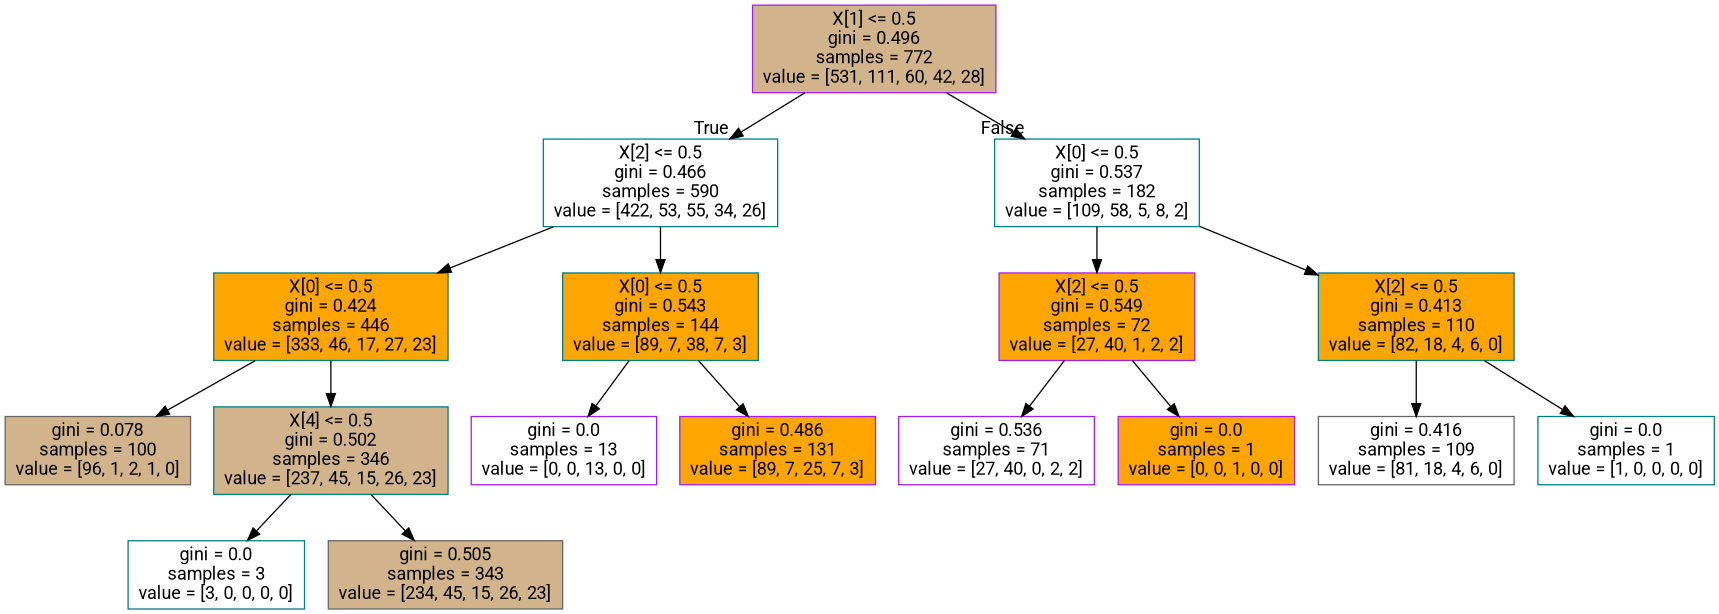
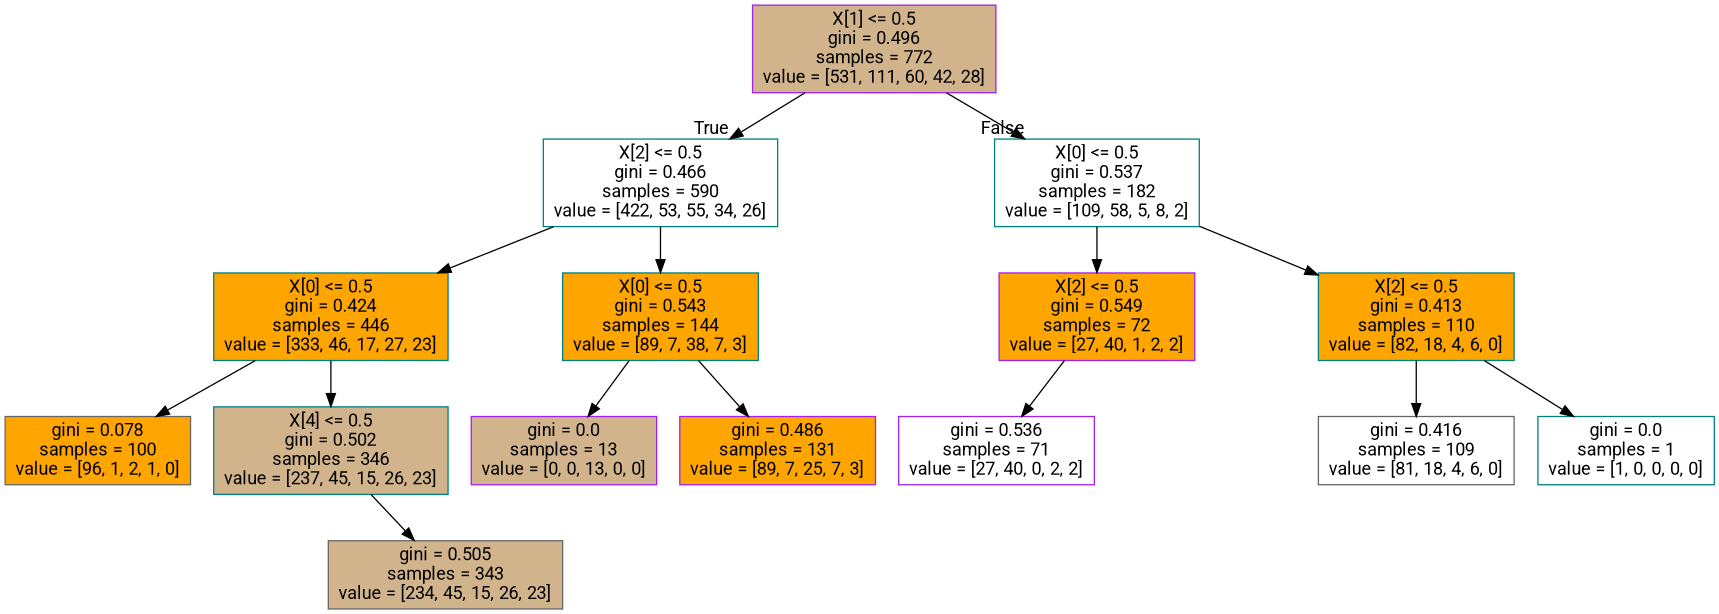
(98, 451) -> (98, 451)
(564, 451) -> (564, 451)
(1206, 451) -> none
(216, 575) -> none
